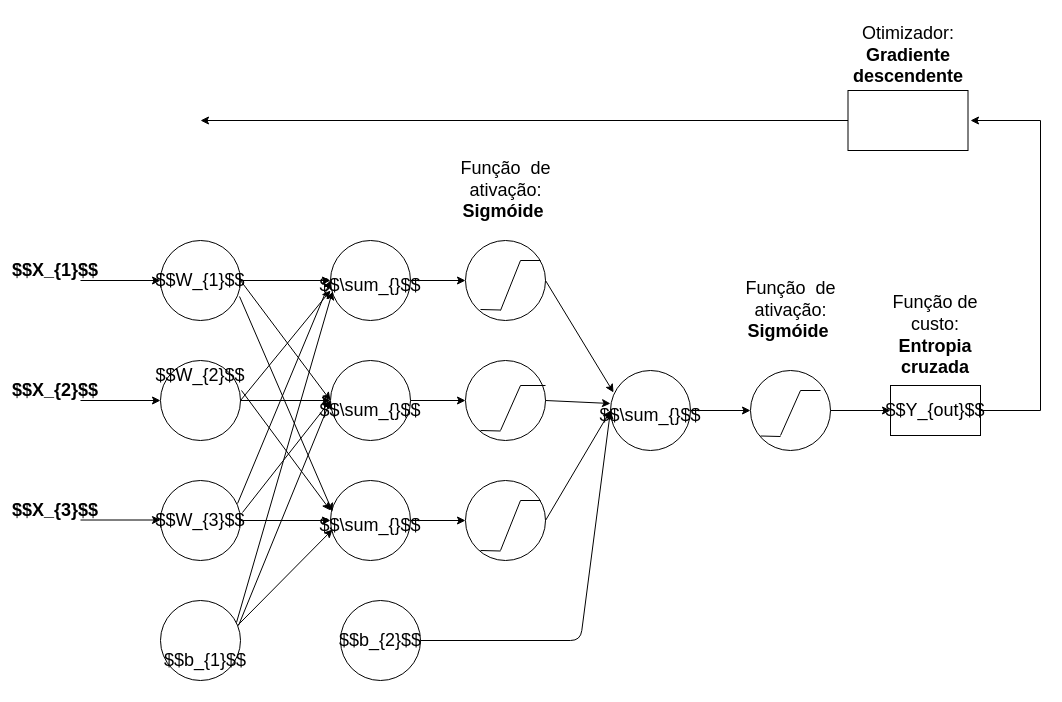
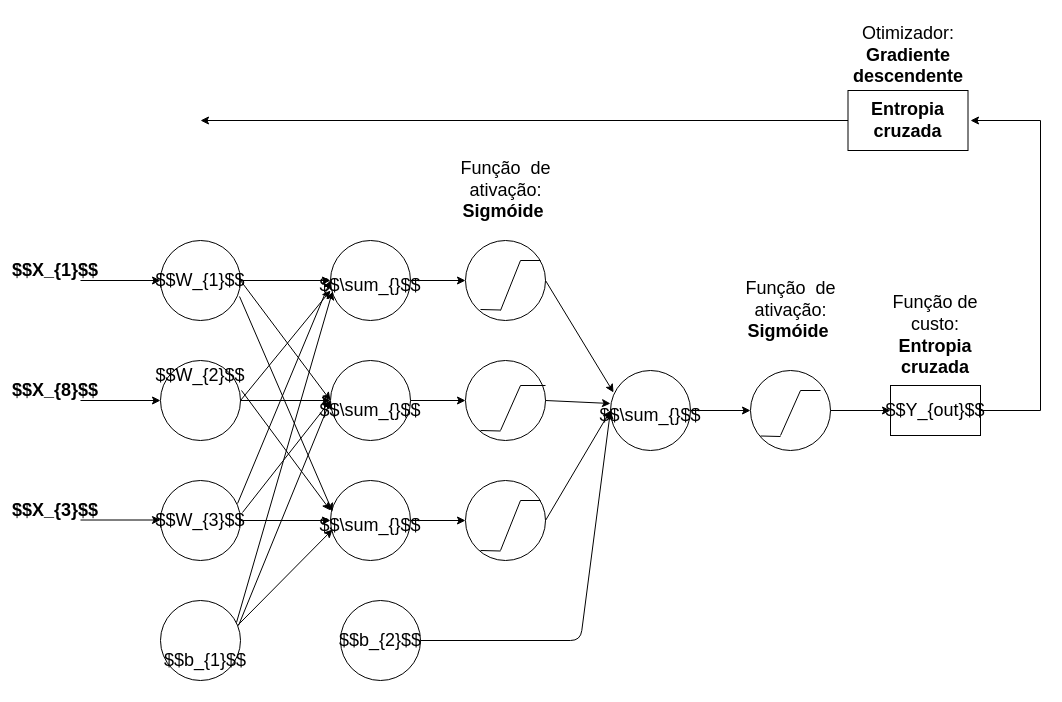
none -> (908, 121)
(56, 391) -> (56, 391)
